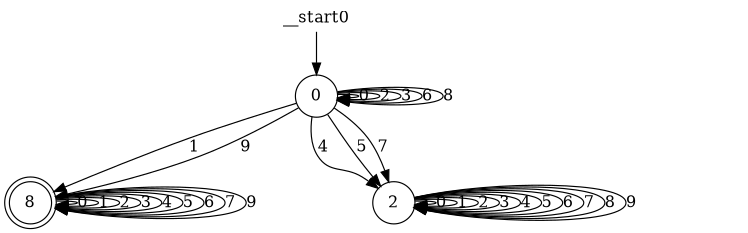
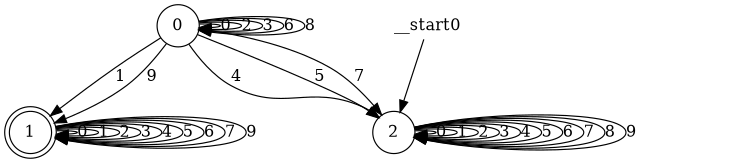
(316, 47) -> (414, 70)
(30, 203) -> (30, 132)
